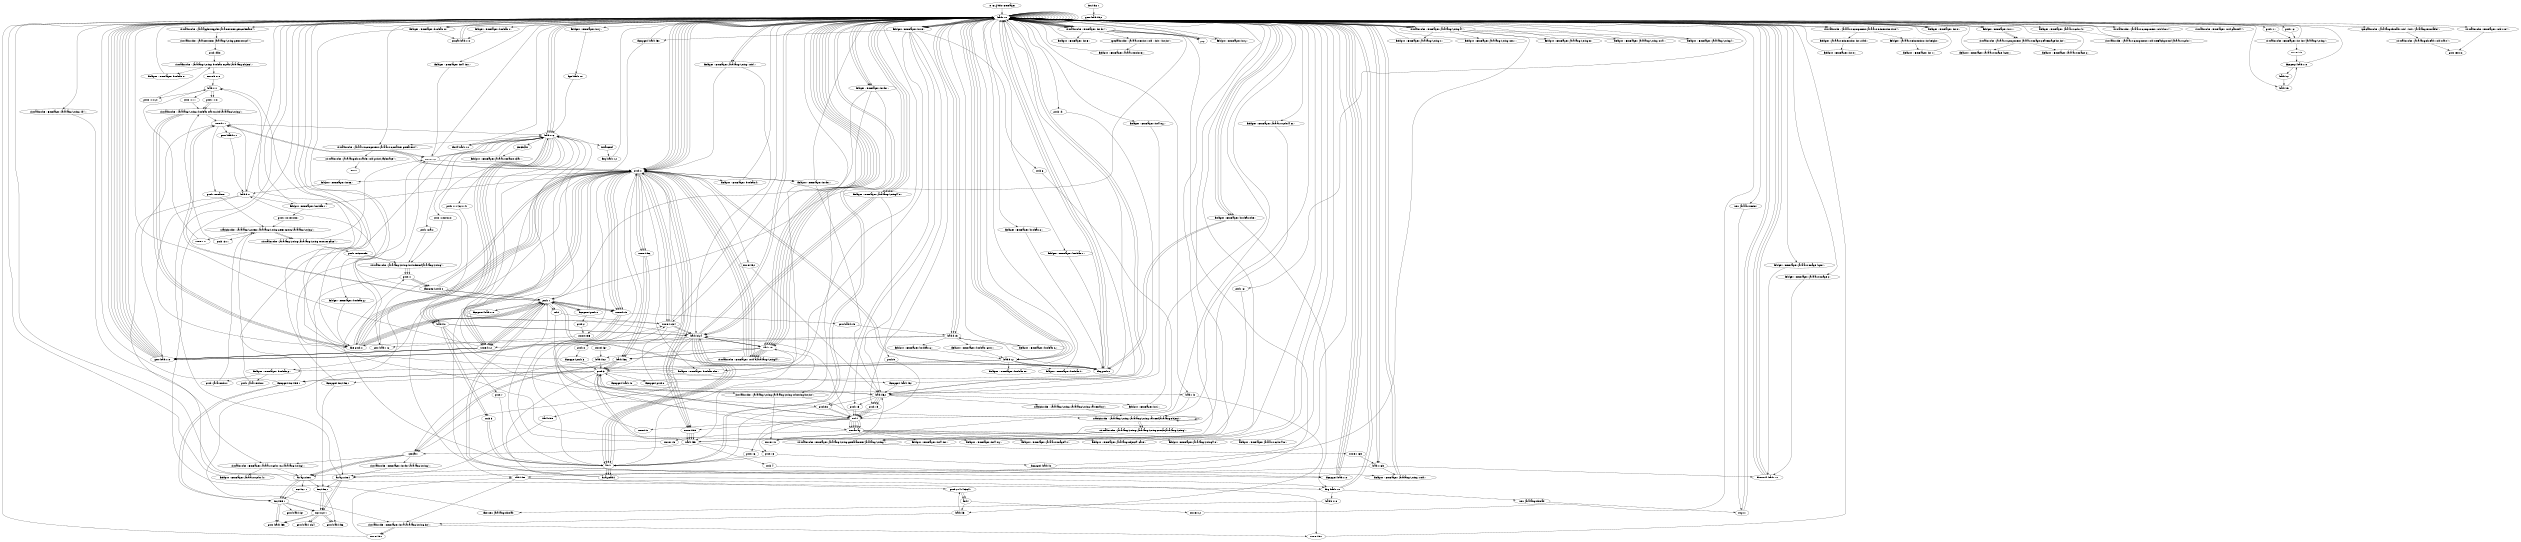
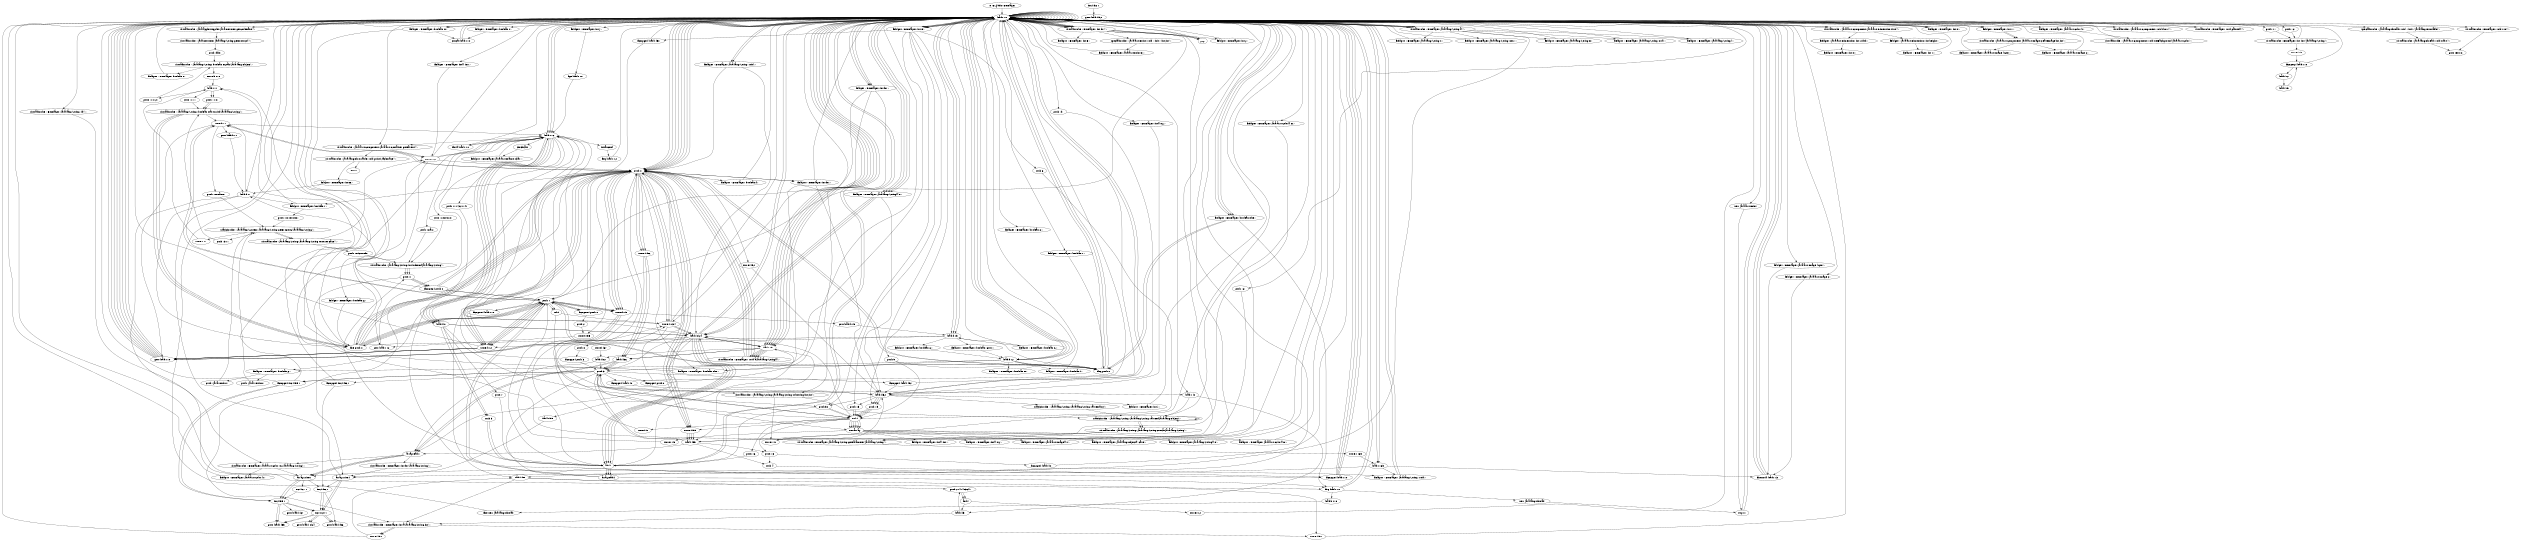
(1670, 21) -> (1602, 21)
(496, 176) -> (345, 168)
(1066, 299) -> (995, 366)
(612, 377) -> (610, 377)
(413, 454) -> (413, 454)
(723, 461) -> (770, 459)
(1768, 478) -> (1768, 478)
